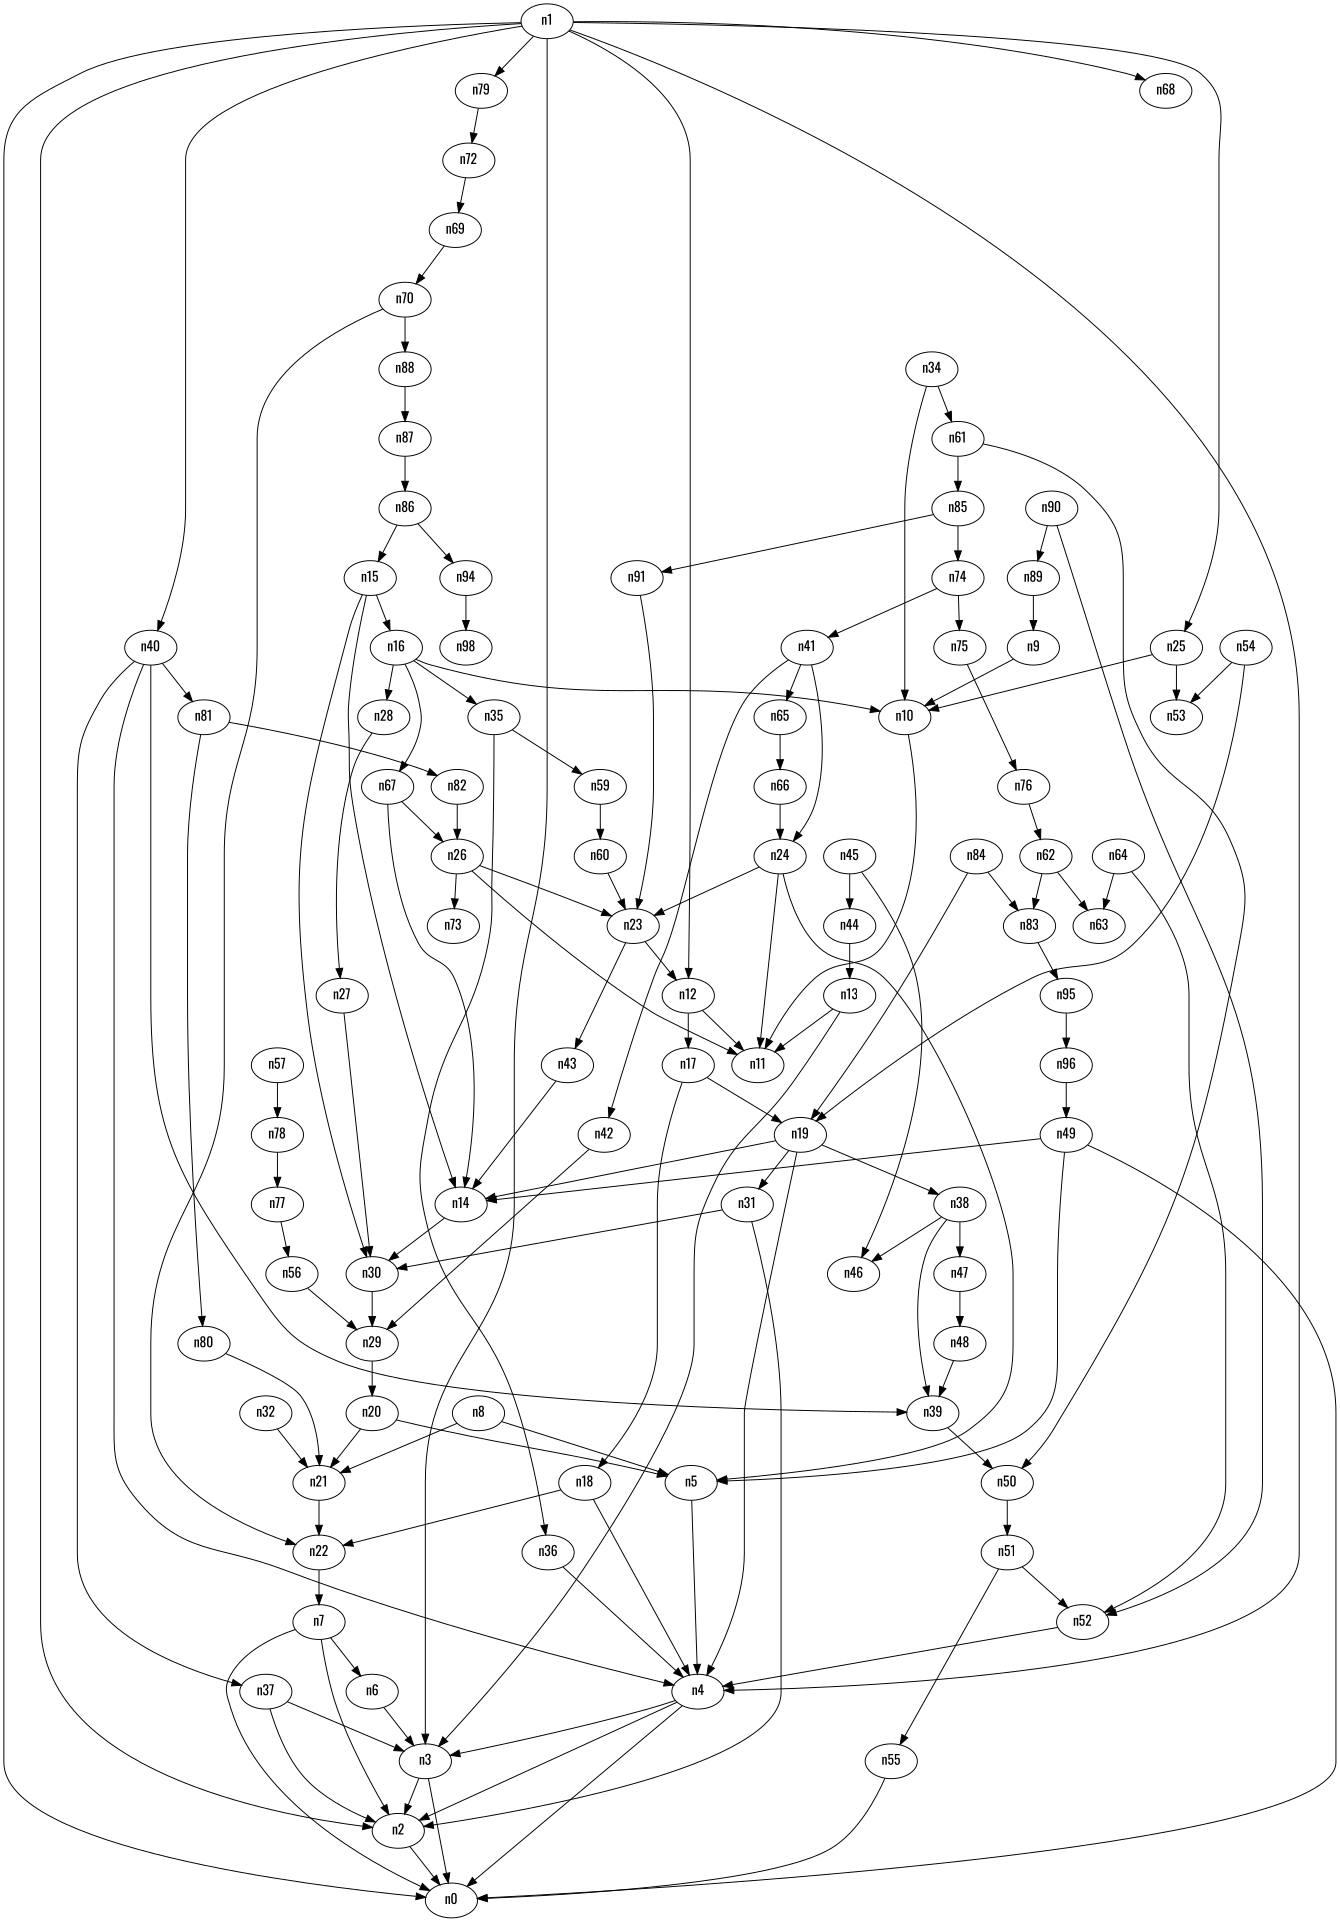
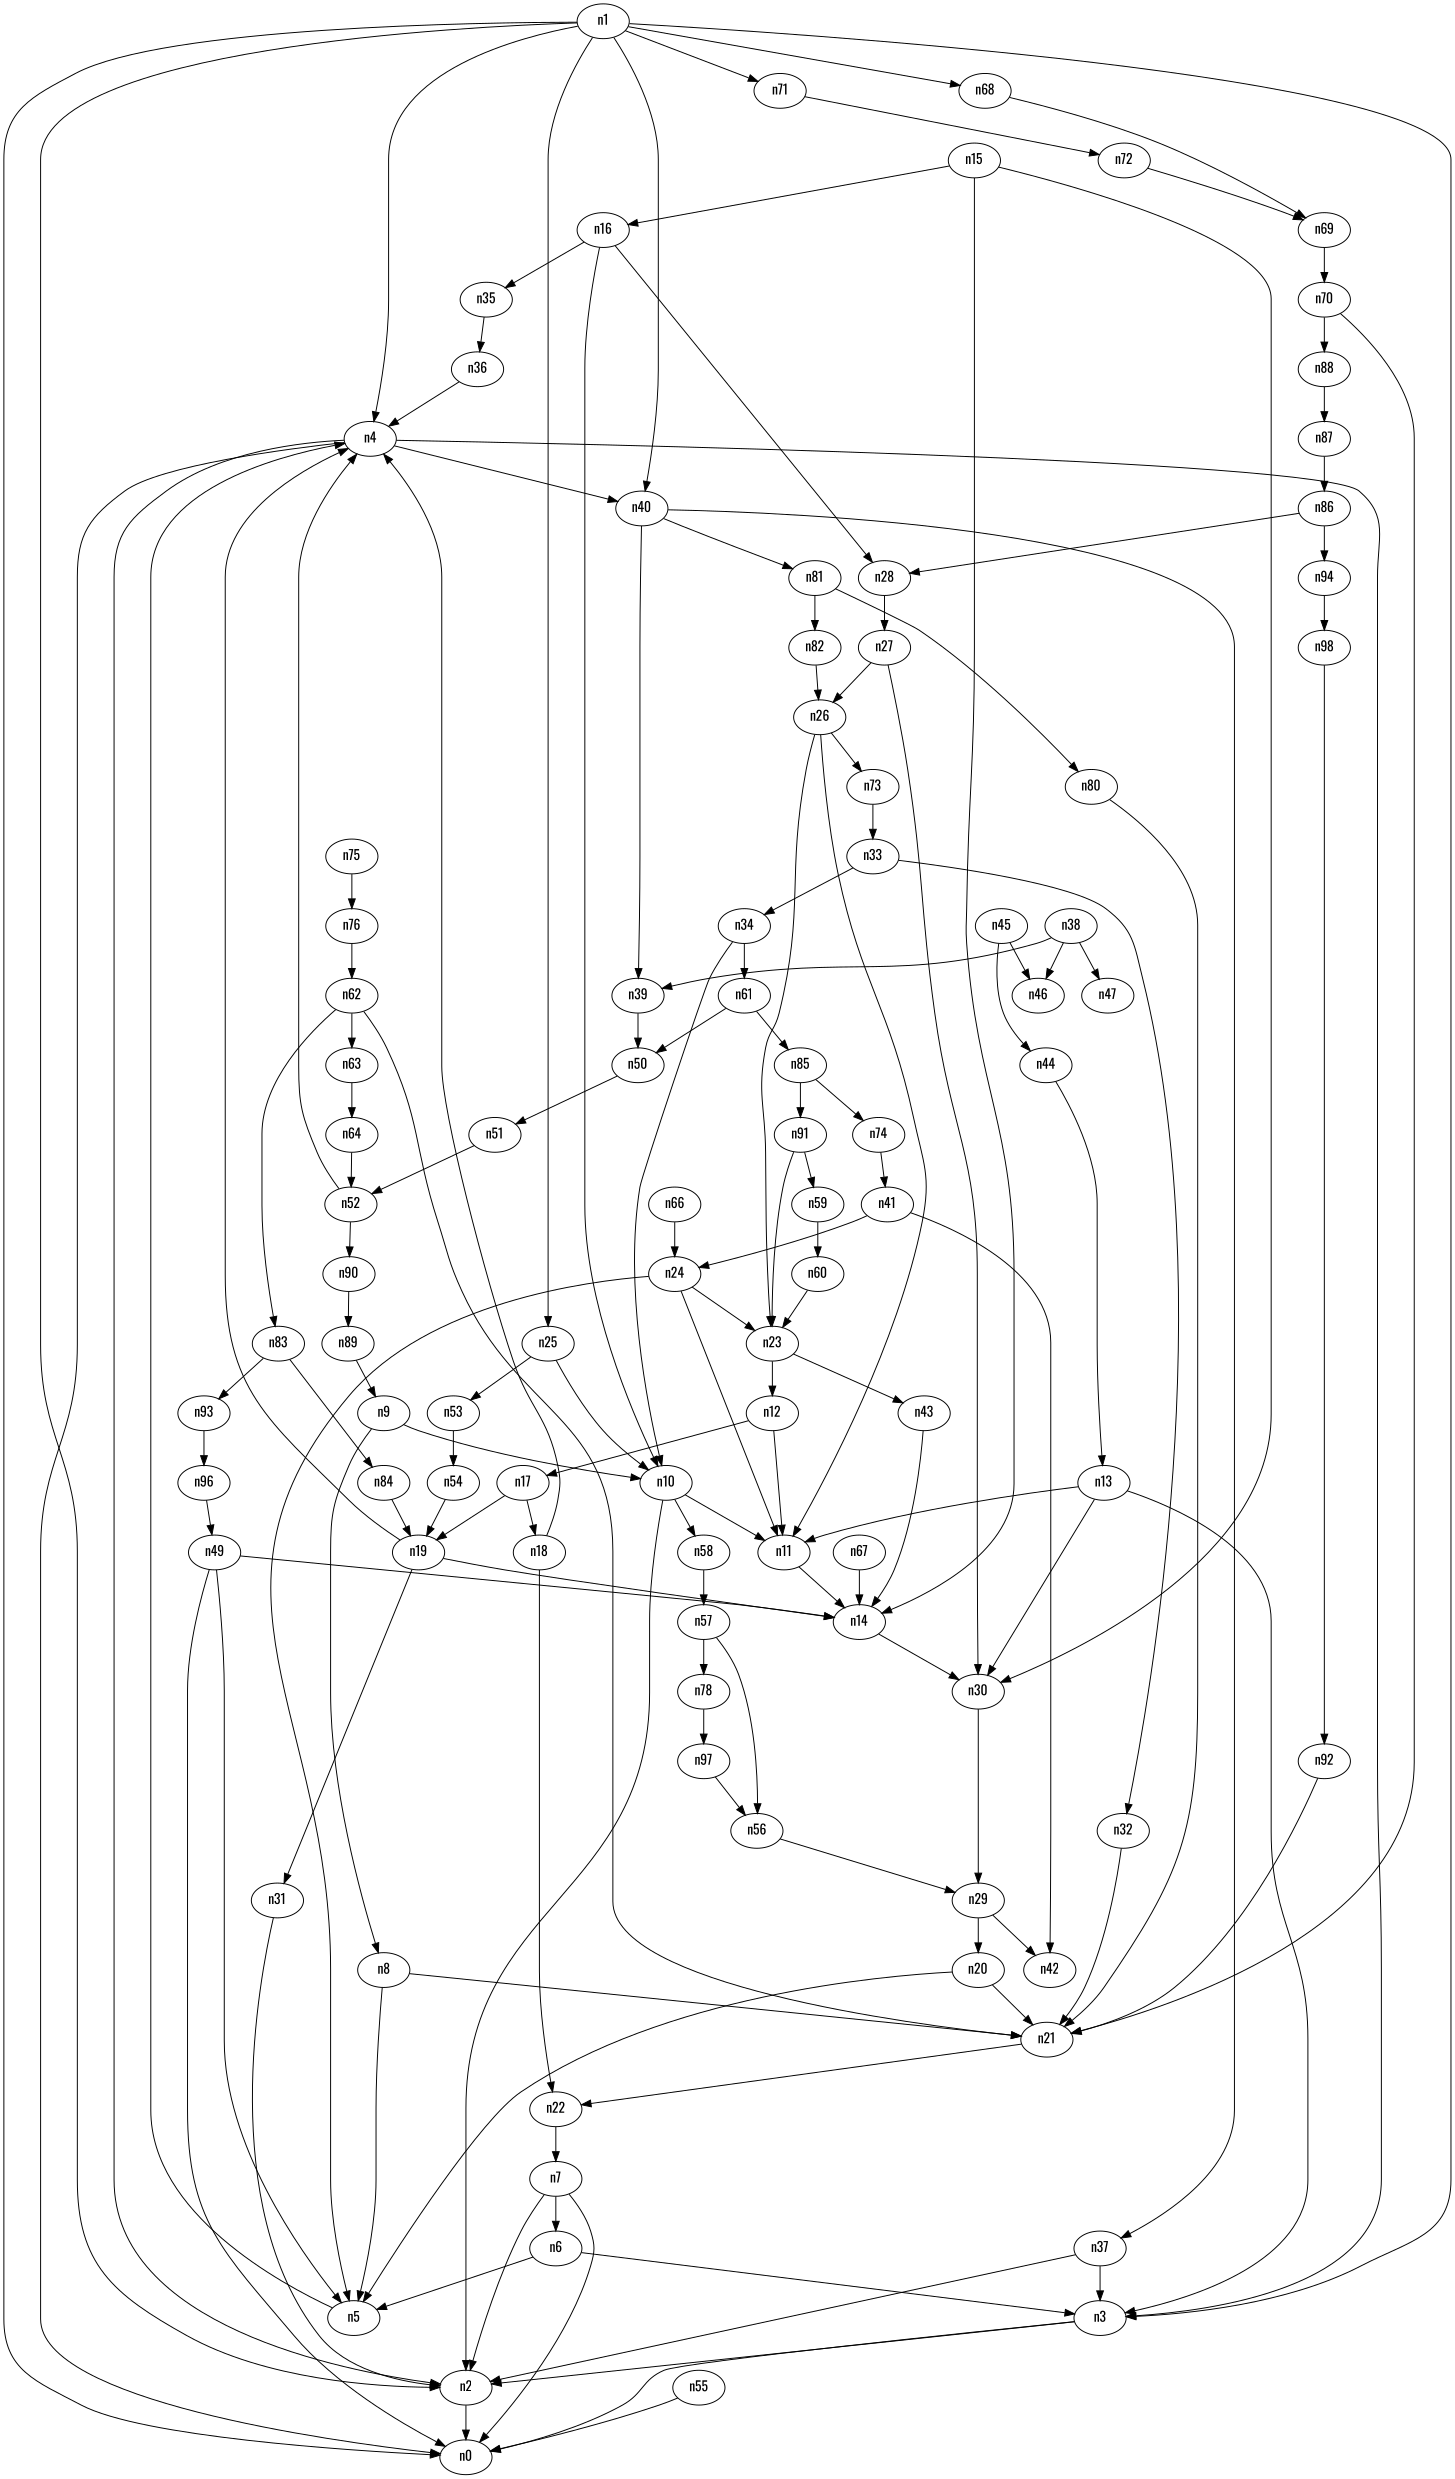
(481, 91) -> (780, 91)
none -> (1158, 143)
(690, 471) -> none
(390, 539) -> (1109, 543)
(959, 608) -> none
(1215, 679) -> (453, 1448)
(421, 714) -> none
(780, 717) -> none
(540, 748) -> (808, 1165)
(419, 818) -> (856, 679)
none -> (873, 856)
(1000, 887) -> (328, 1409)
(1110, 887) -> (352, 1095)
(224, 934) -> (1414, 1254)
(1066, 996) -> (204, 1413)
(1254, 1091) -> (350, 1235)
(876, 1168) -> none
(277, 1204) -> (704, 1761)
(492, 1236) -> (1010, 1932)
(565, 1238) -> (1044, 1583)
(960, 1344) -> none
(114, 1364) -> (501, 473)
none -> (704, 1552)
none -> (818, 1584)
none -> (613, 1641)
(952, 1653) -> none
none -> (331, 1684)
none -> (750, 1717)
none -> (1324, 1761)
none -> (553, 1906)
none -> (460, 2282)
